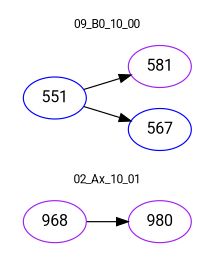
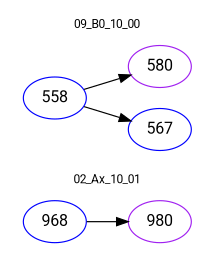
(160, 66) -> (160, 66)
(55, 98) -> (55, 98)
(55, 222) -> (55, 222)
